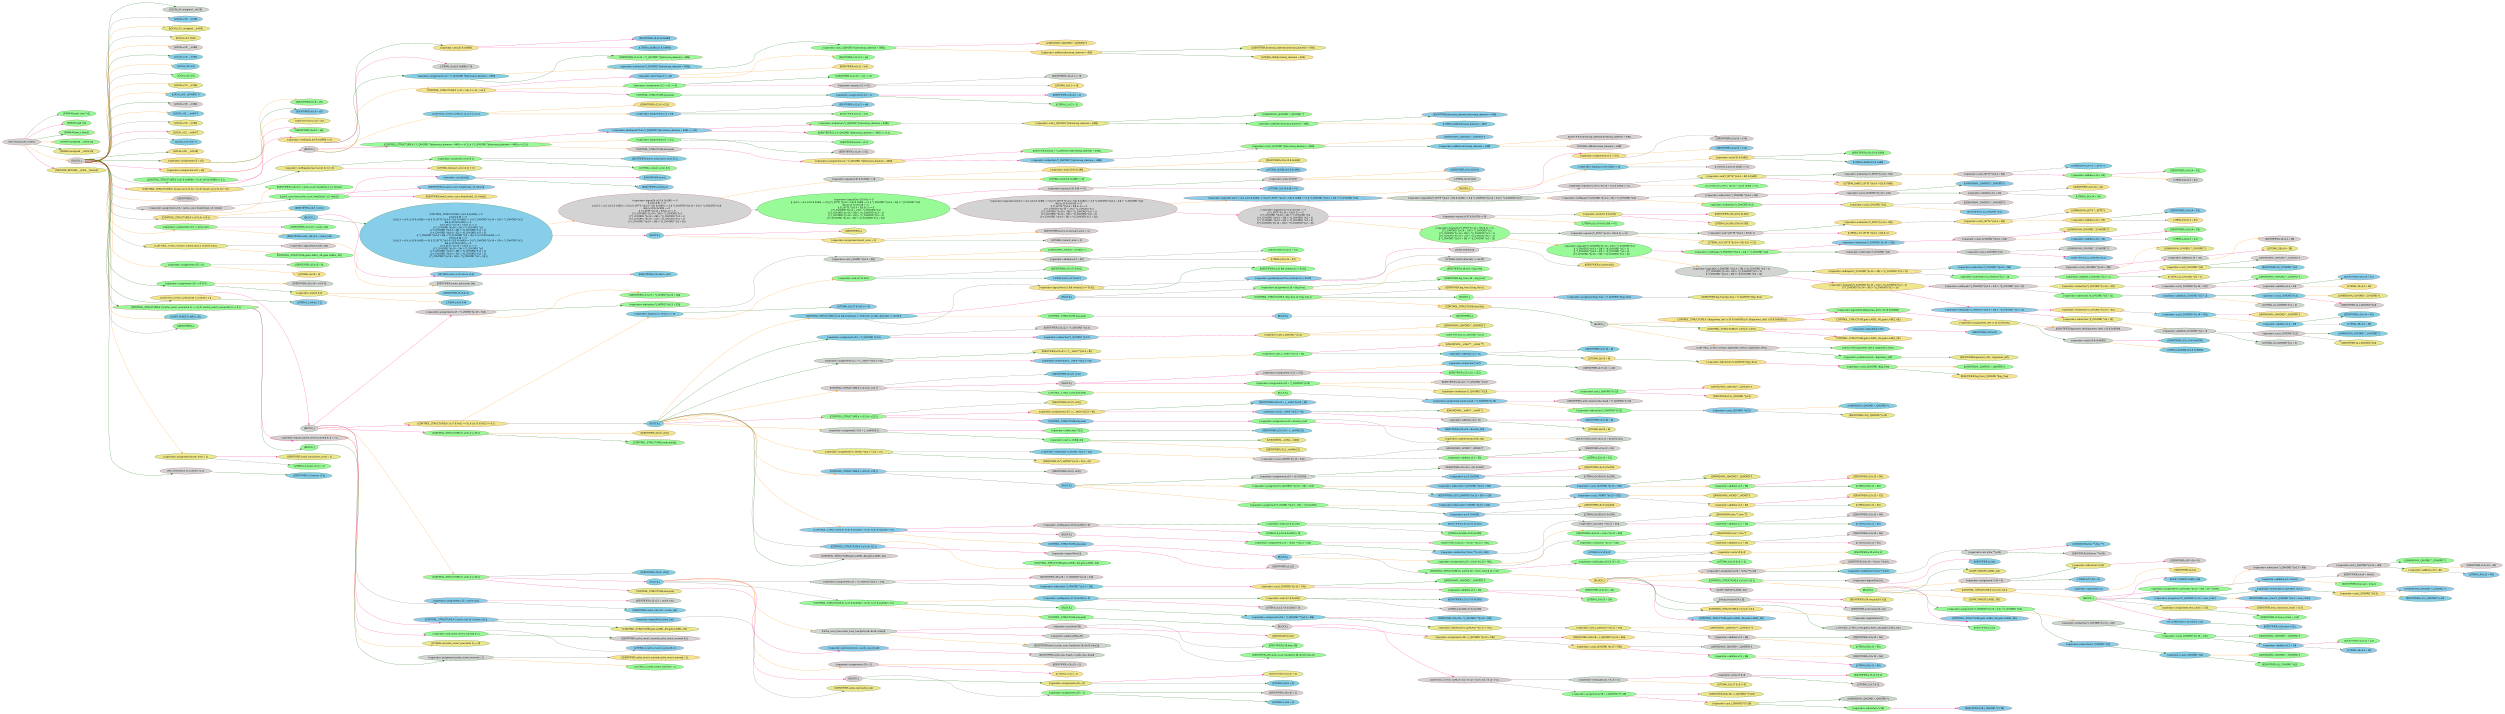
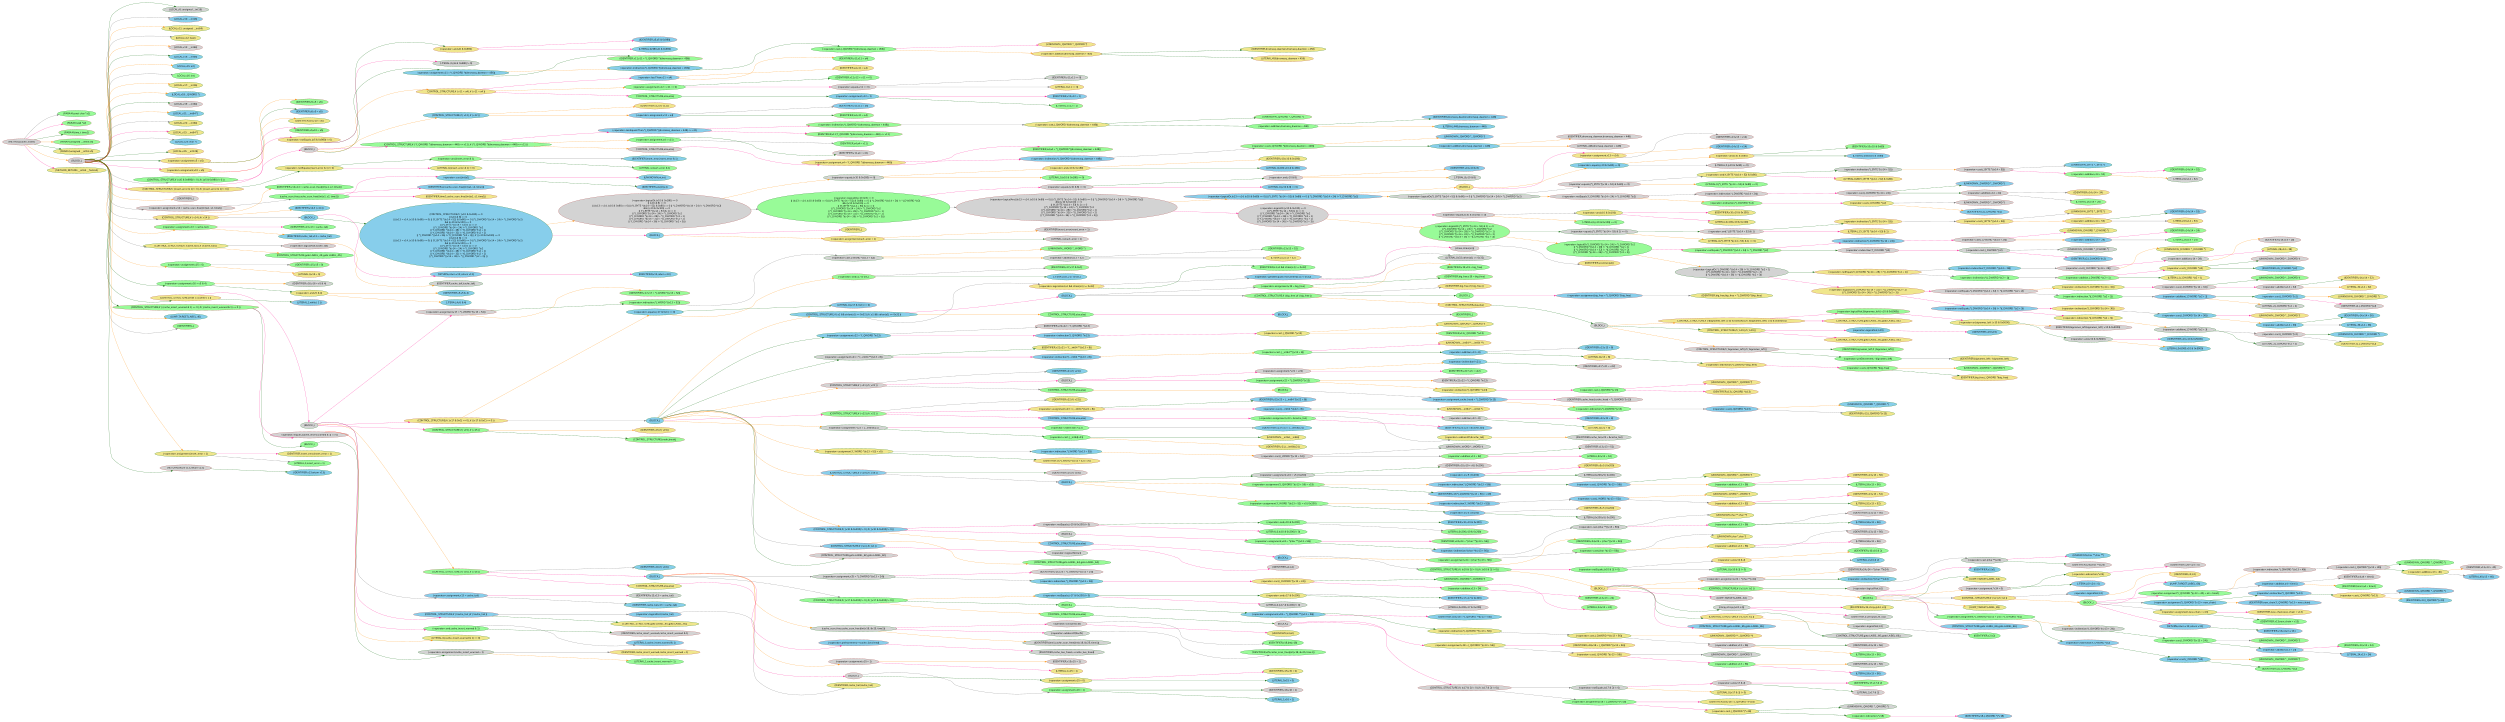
(2359, 277) -> (2359, 278)
(1663, 552) -> (1801, 560)
